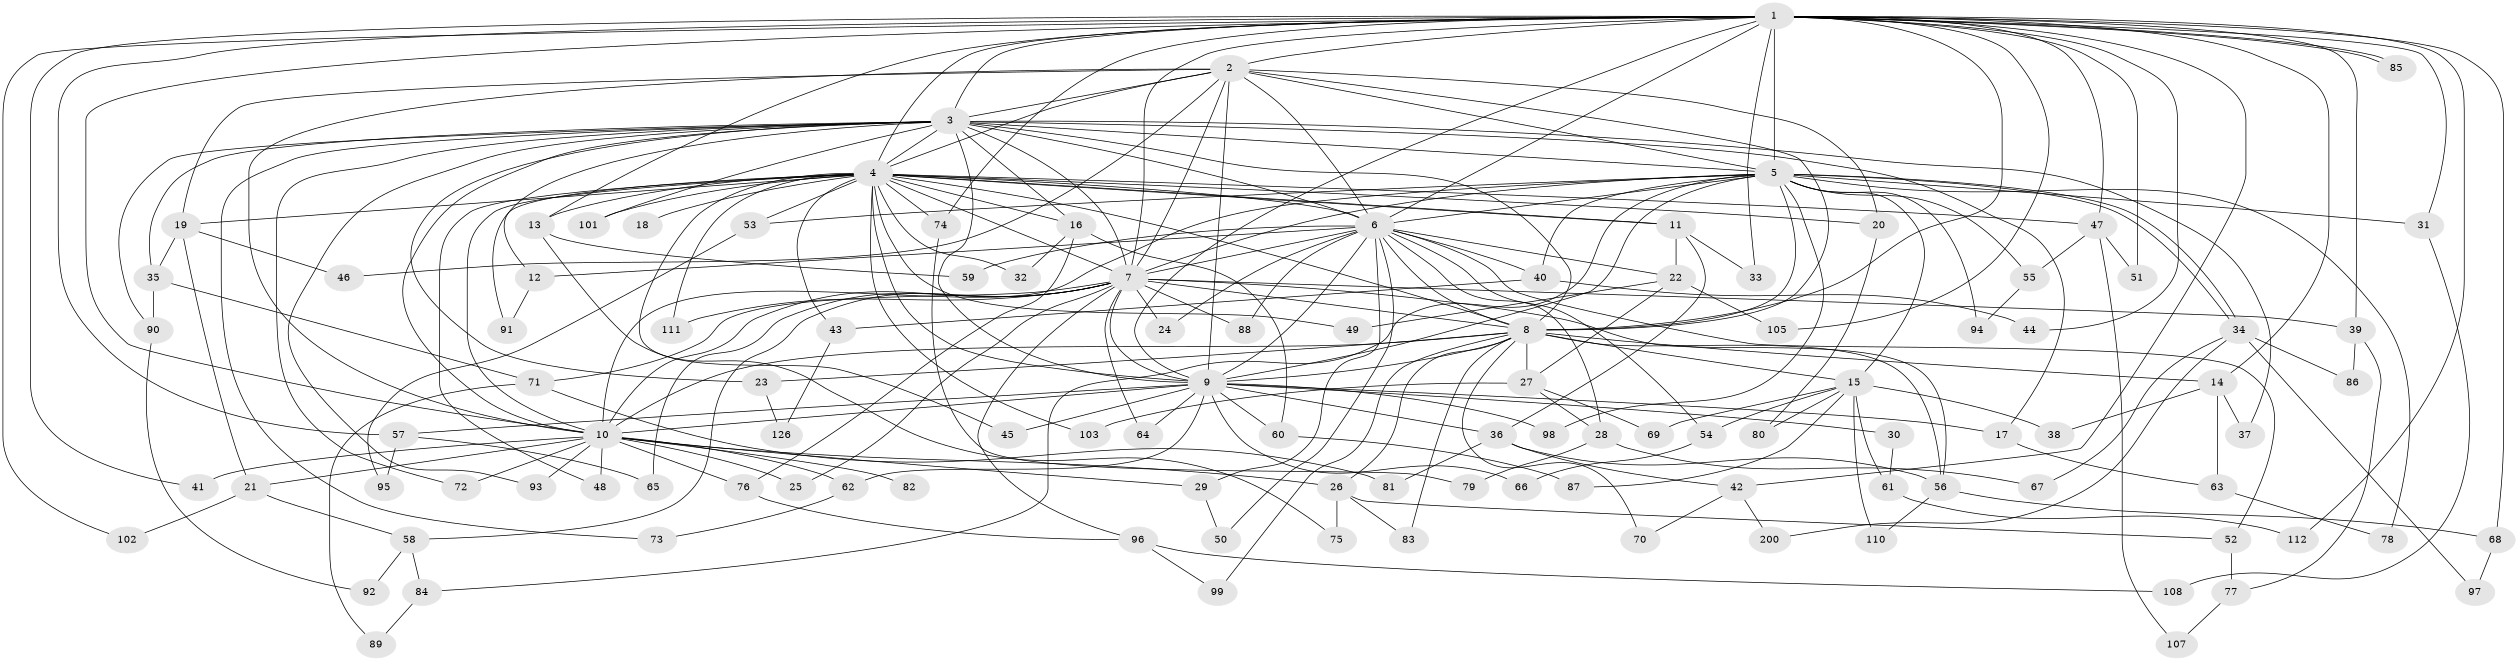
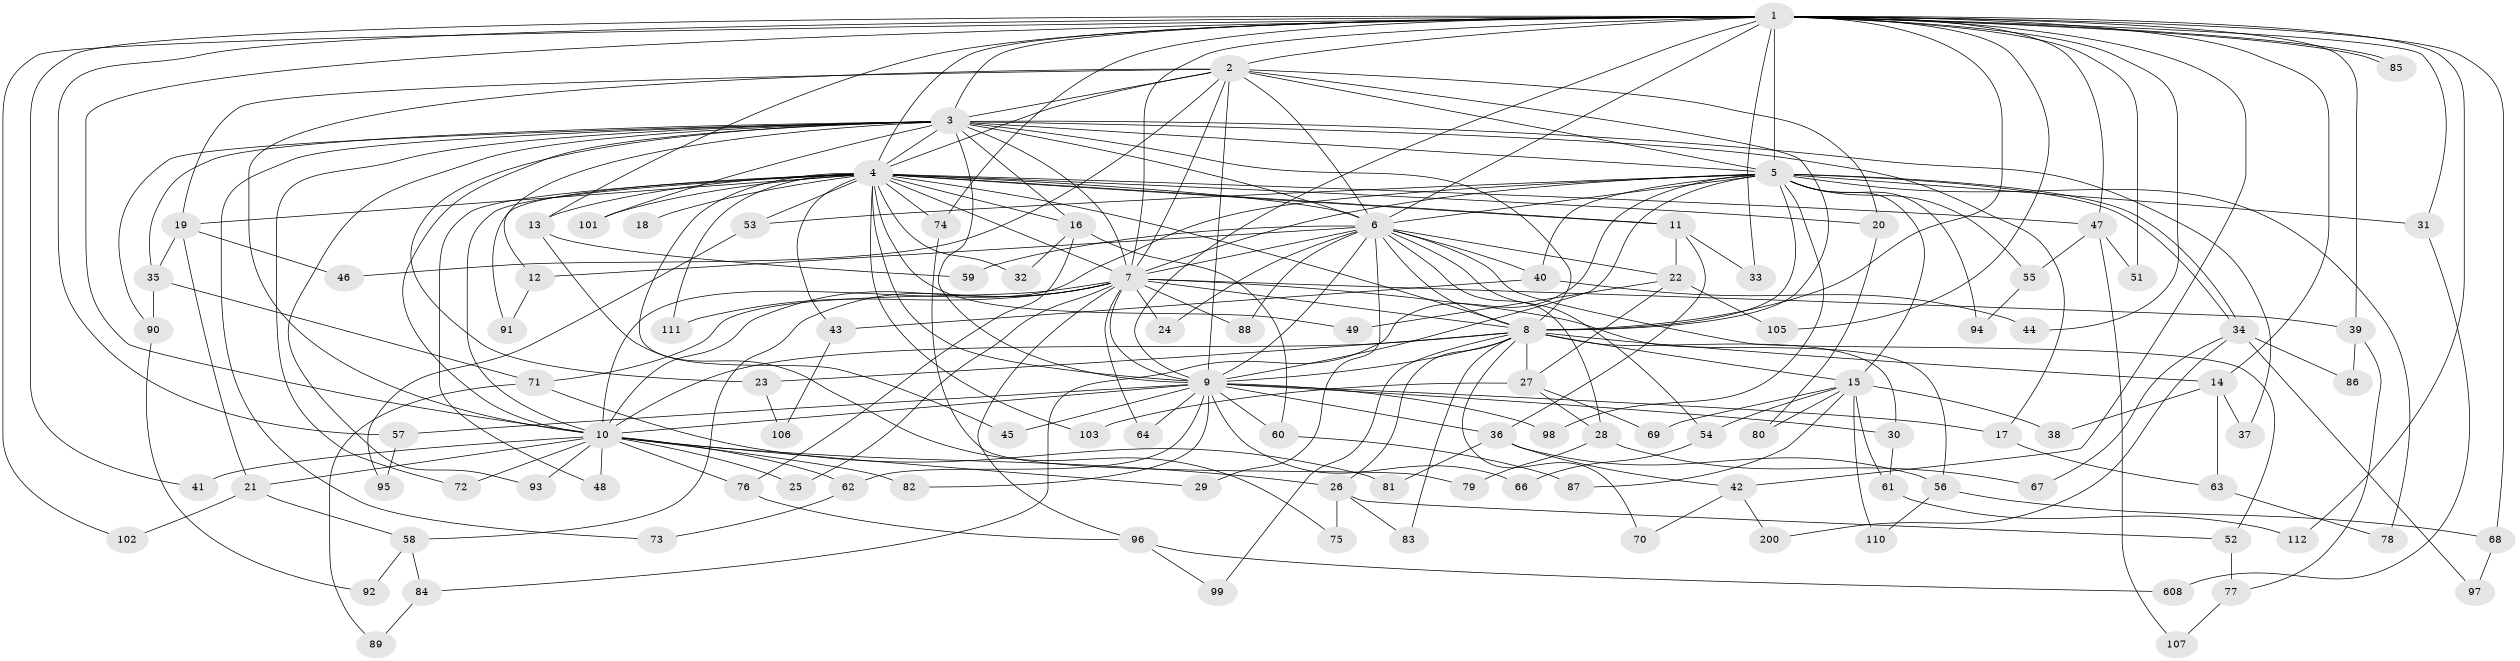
(1896, 369) -> (1743, 344)
(782, 435) -> (782, 435)
none -> (1116, 475)
(654, 488) -> none
(1221, 540) -> none
(2173, 592) -> (2173, 592)
